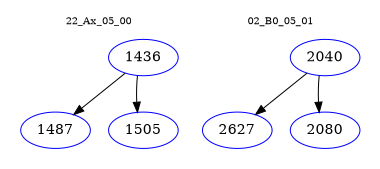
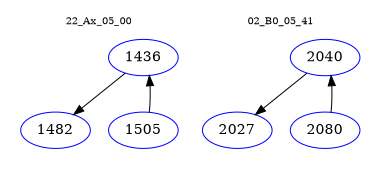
(281, 22) -> (281, 22)
(137, 89) -> (150, 99)
(318, 89) -> (332, 99)
(56, 130) -> (56, 130)
(237, 130) -> (237, 130)
